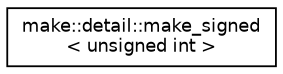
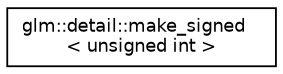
(142, 37) -> (142, 37)
